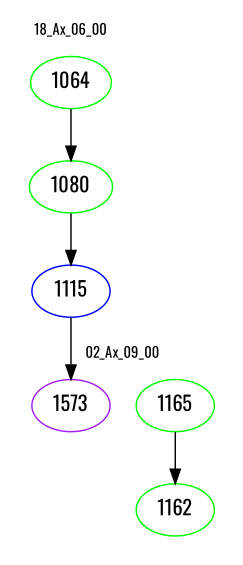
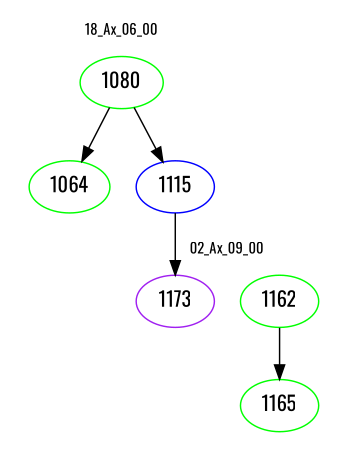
(71, 128) -> (99, 128)
(71, 406) -> (175, 301)
(175, 451) -> (280, 346)
